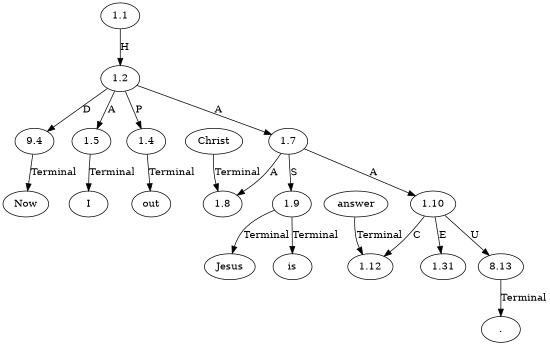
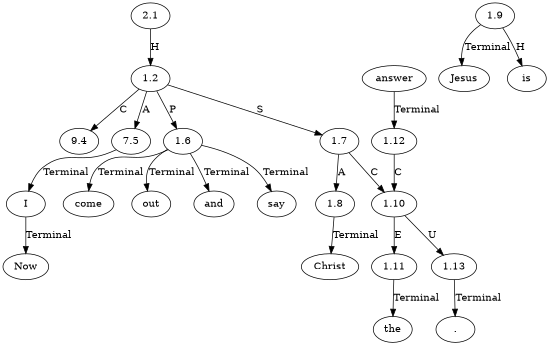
(120, 16) -> (151, 16)
(87, 110) -> (124, 110)
(218, 110) -> (260, 110)
(91, 141) -> (131, 141)
(146, 141) -> (183, 141)
(31, 169) -> (26, 232)
(214, 169) -> (333, 232)
(290, 169) -> none
(373, 173) -> (374, 173)
none -> (89, 204)
none -> (214, 204)
none -> (277, 204)
(316, 235) -> (521, 47)
(408, 235) -> (394, 169)
(443, 267) -> (394, 267)
(501, 267) -> (454, 267)
none -> (393, 329)
